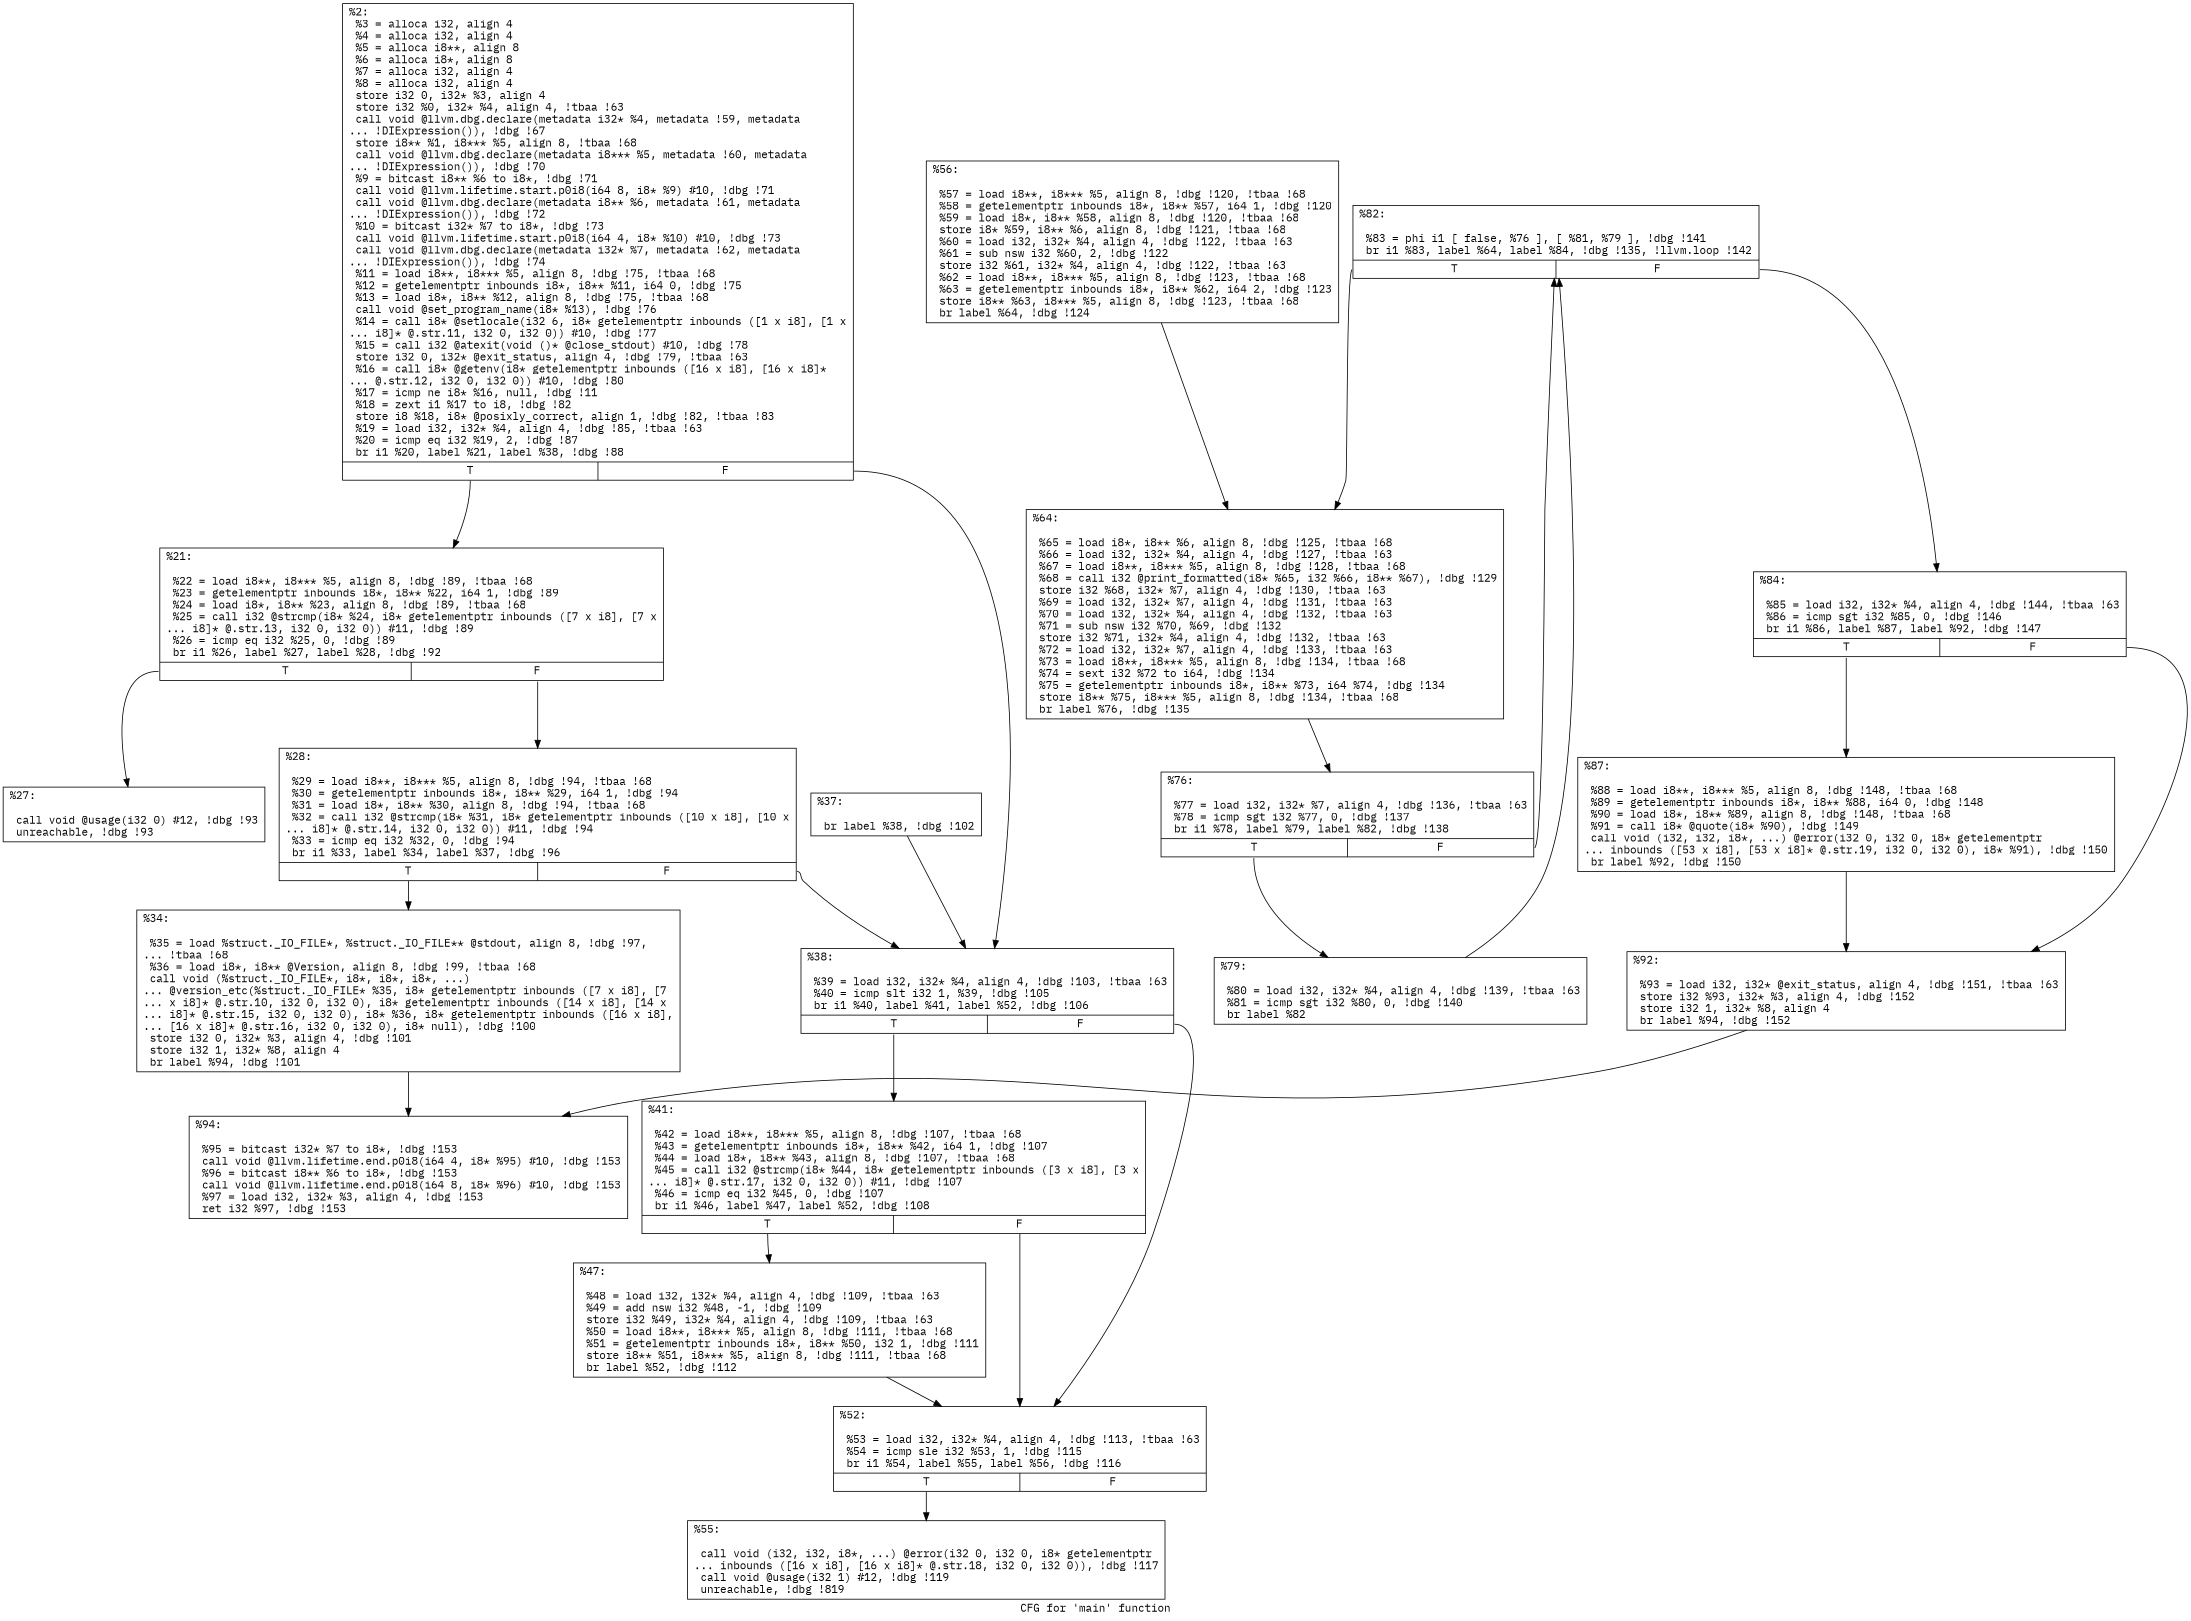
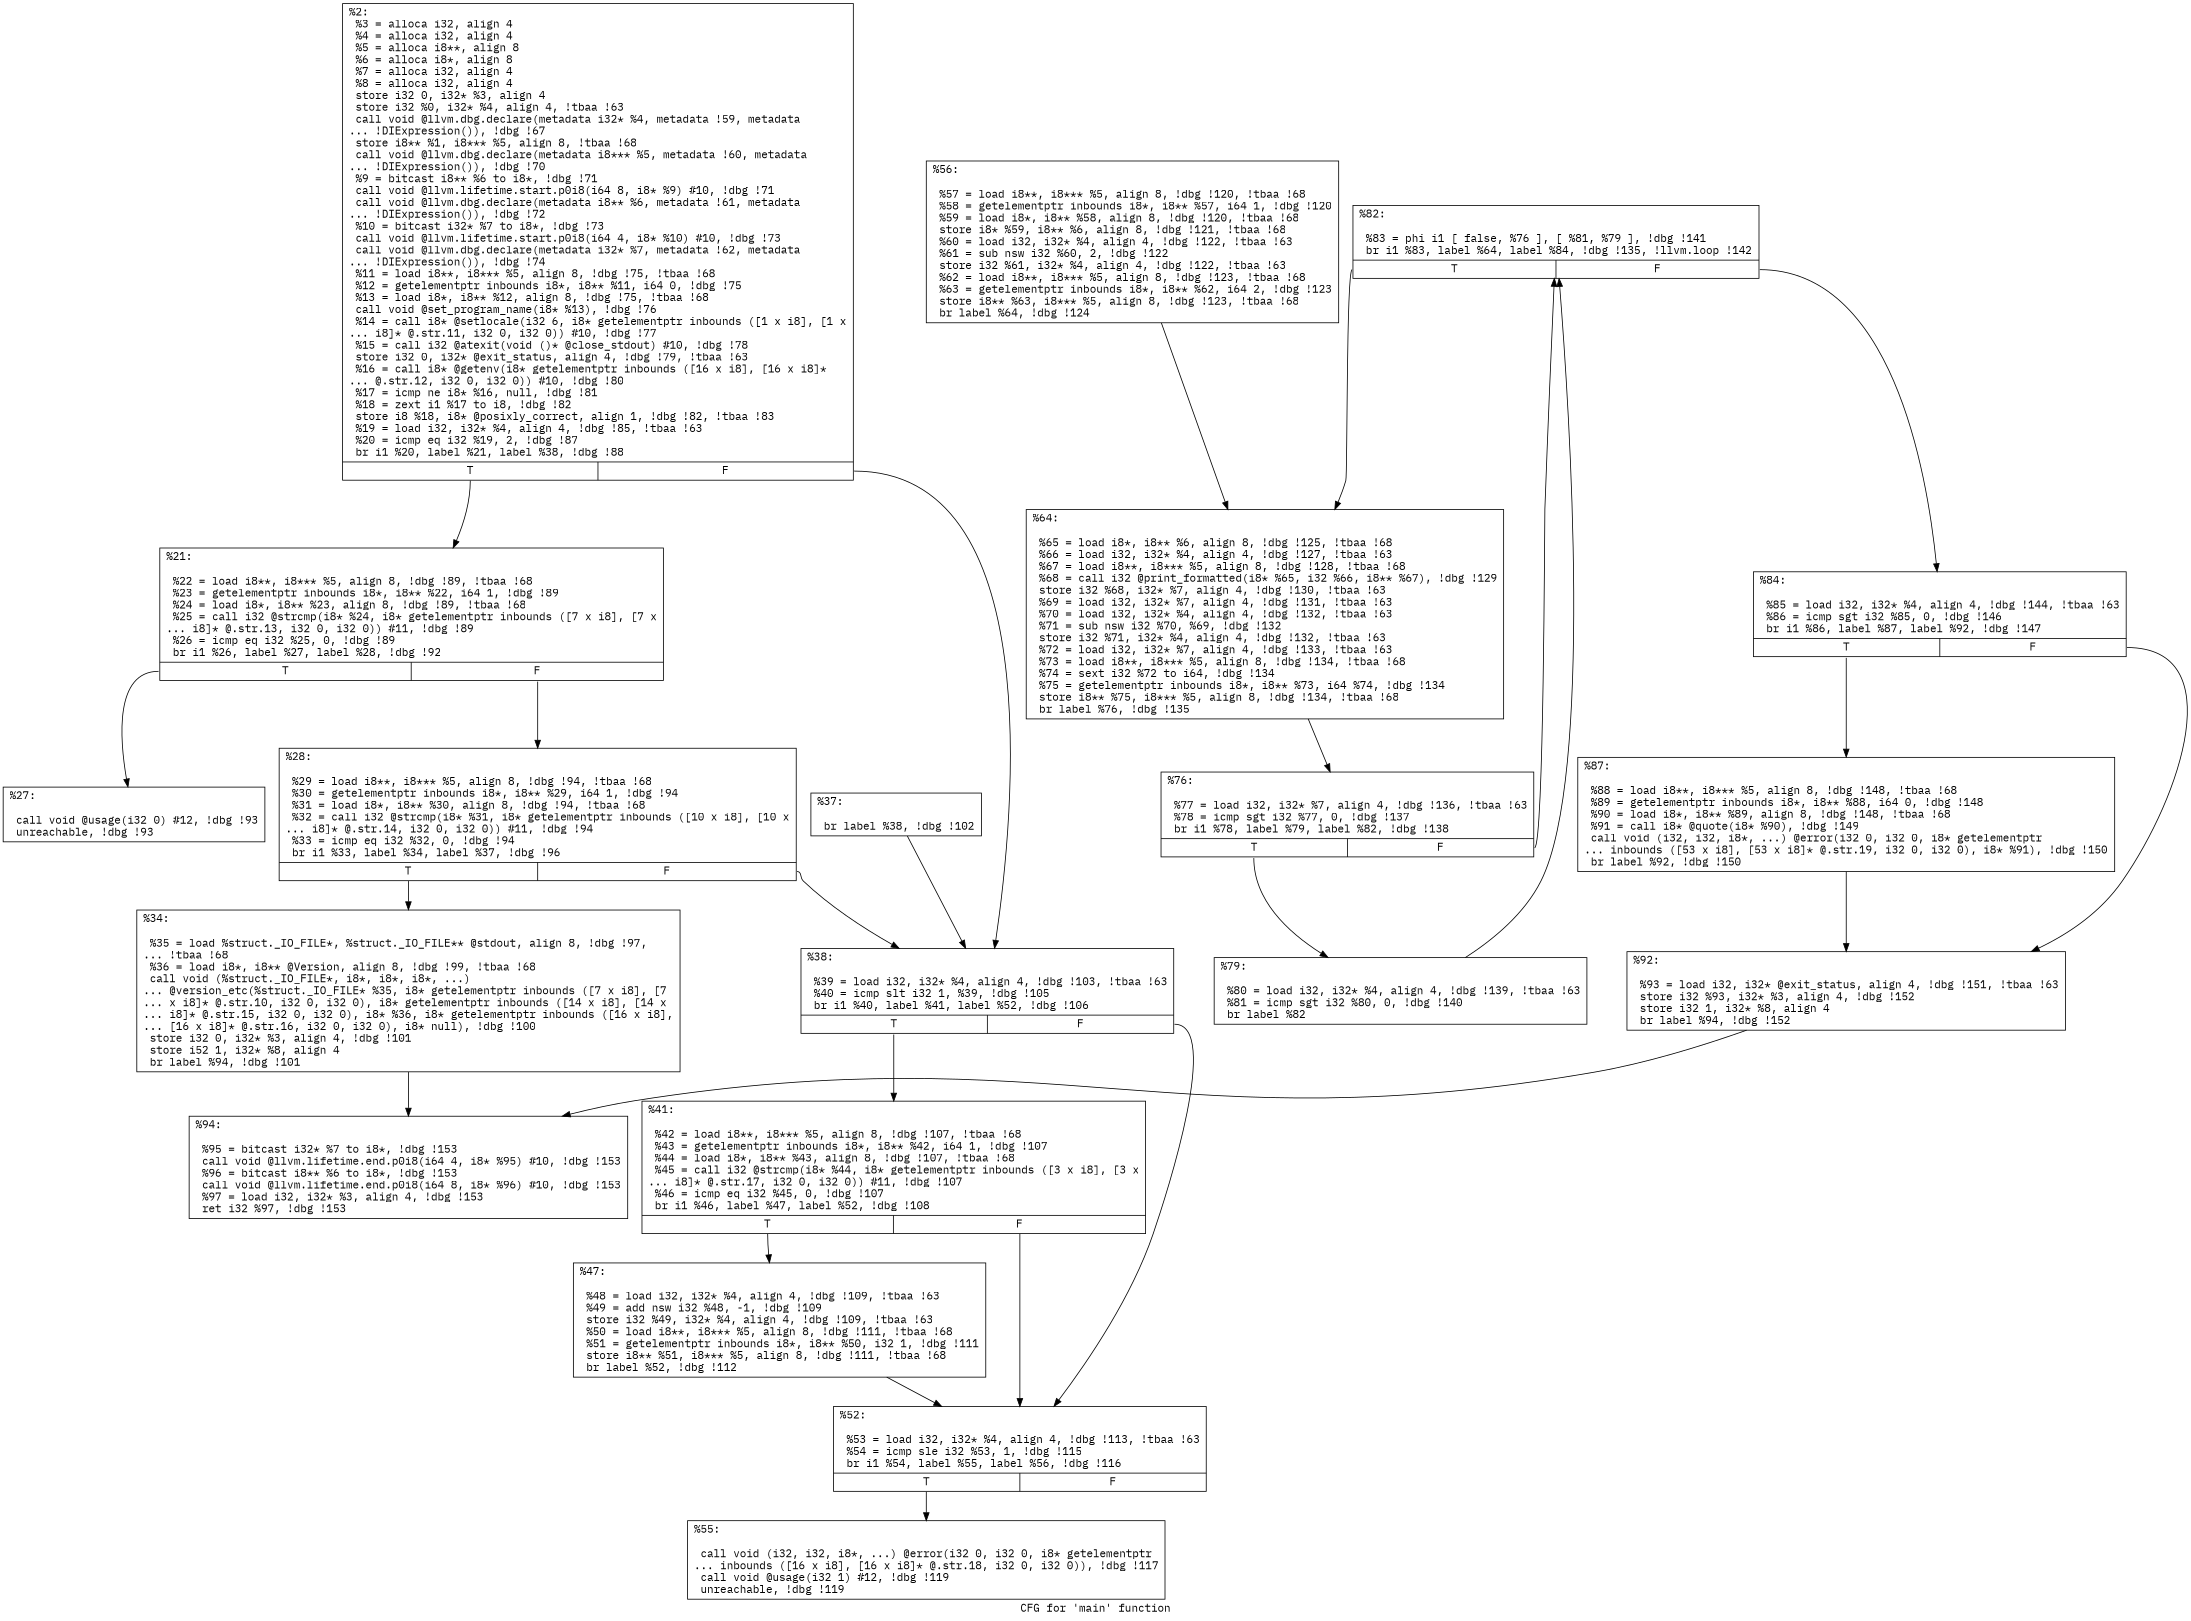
(473, 393) -> (473, 393)
(241, 1050) -> (241, 1050)
(769, 1590) -> (769, 1590)
